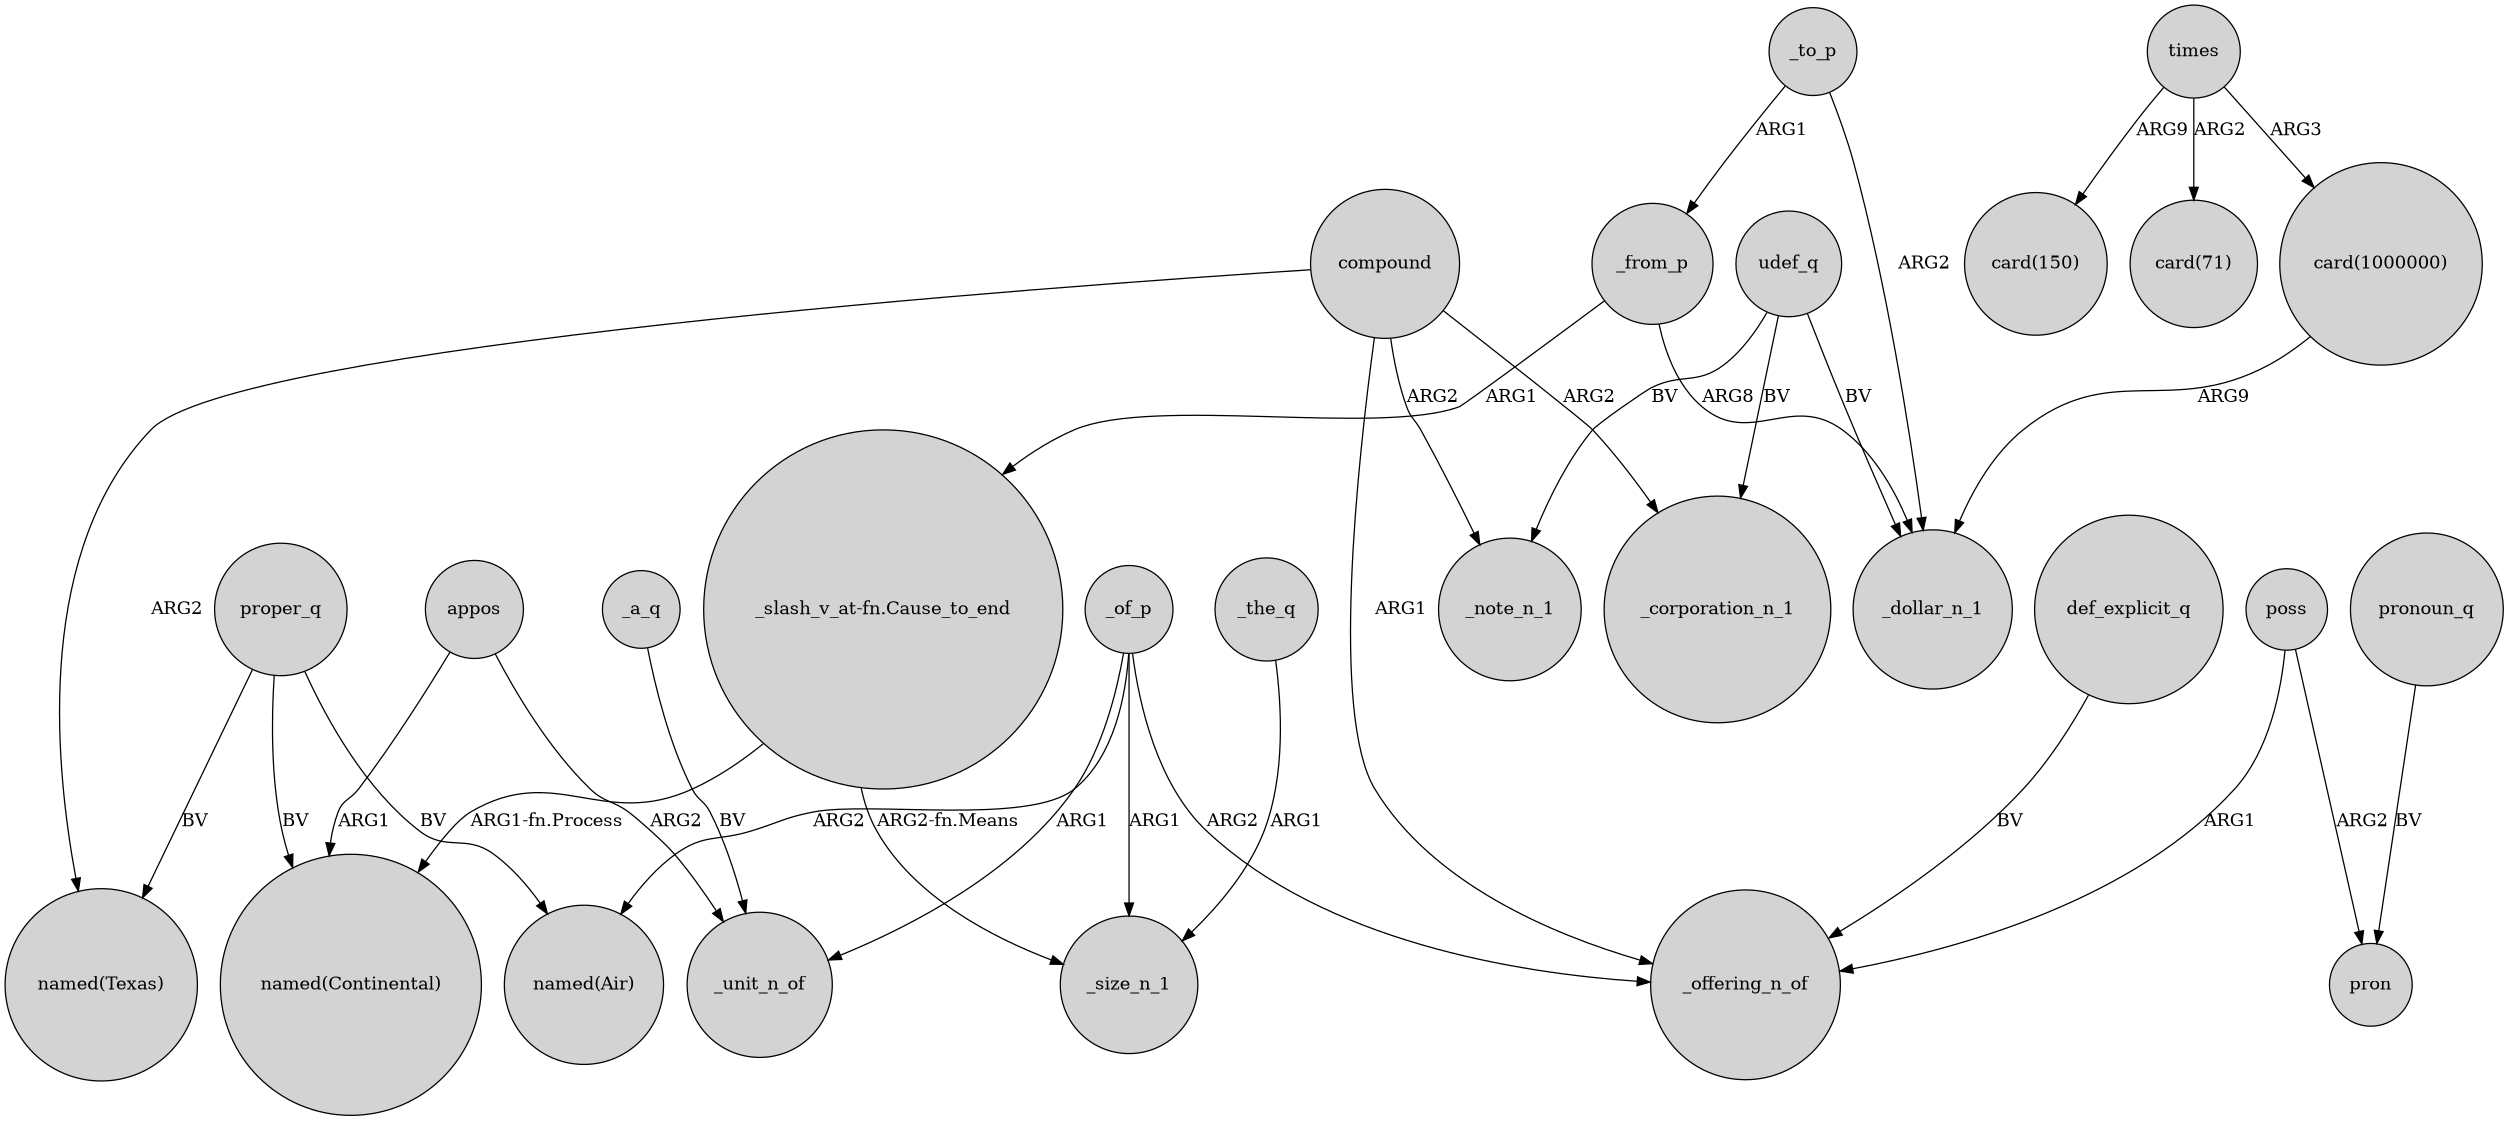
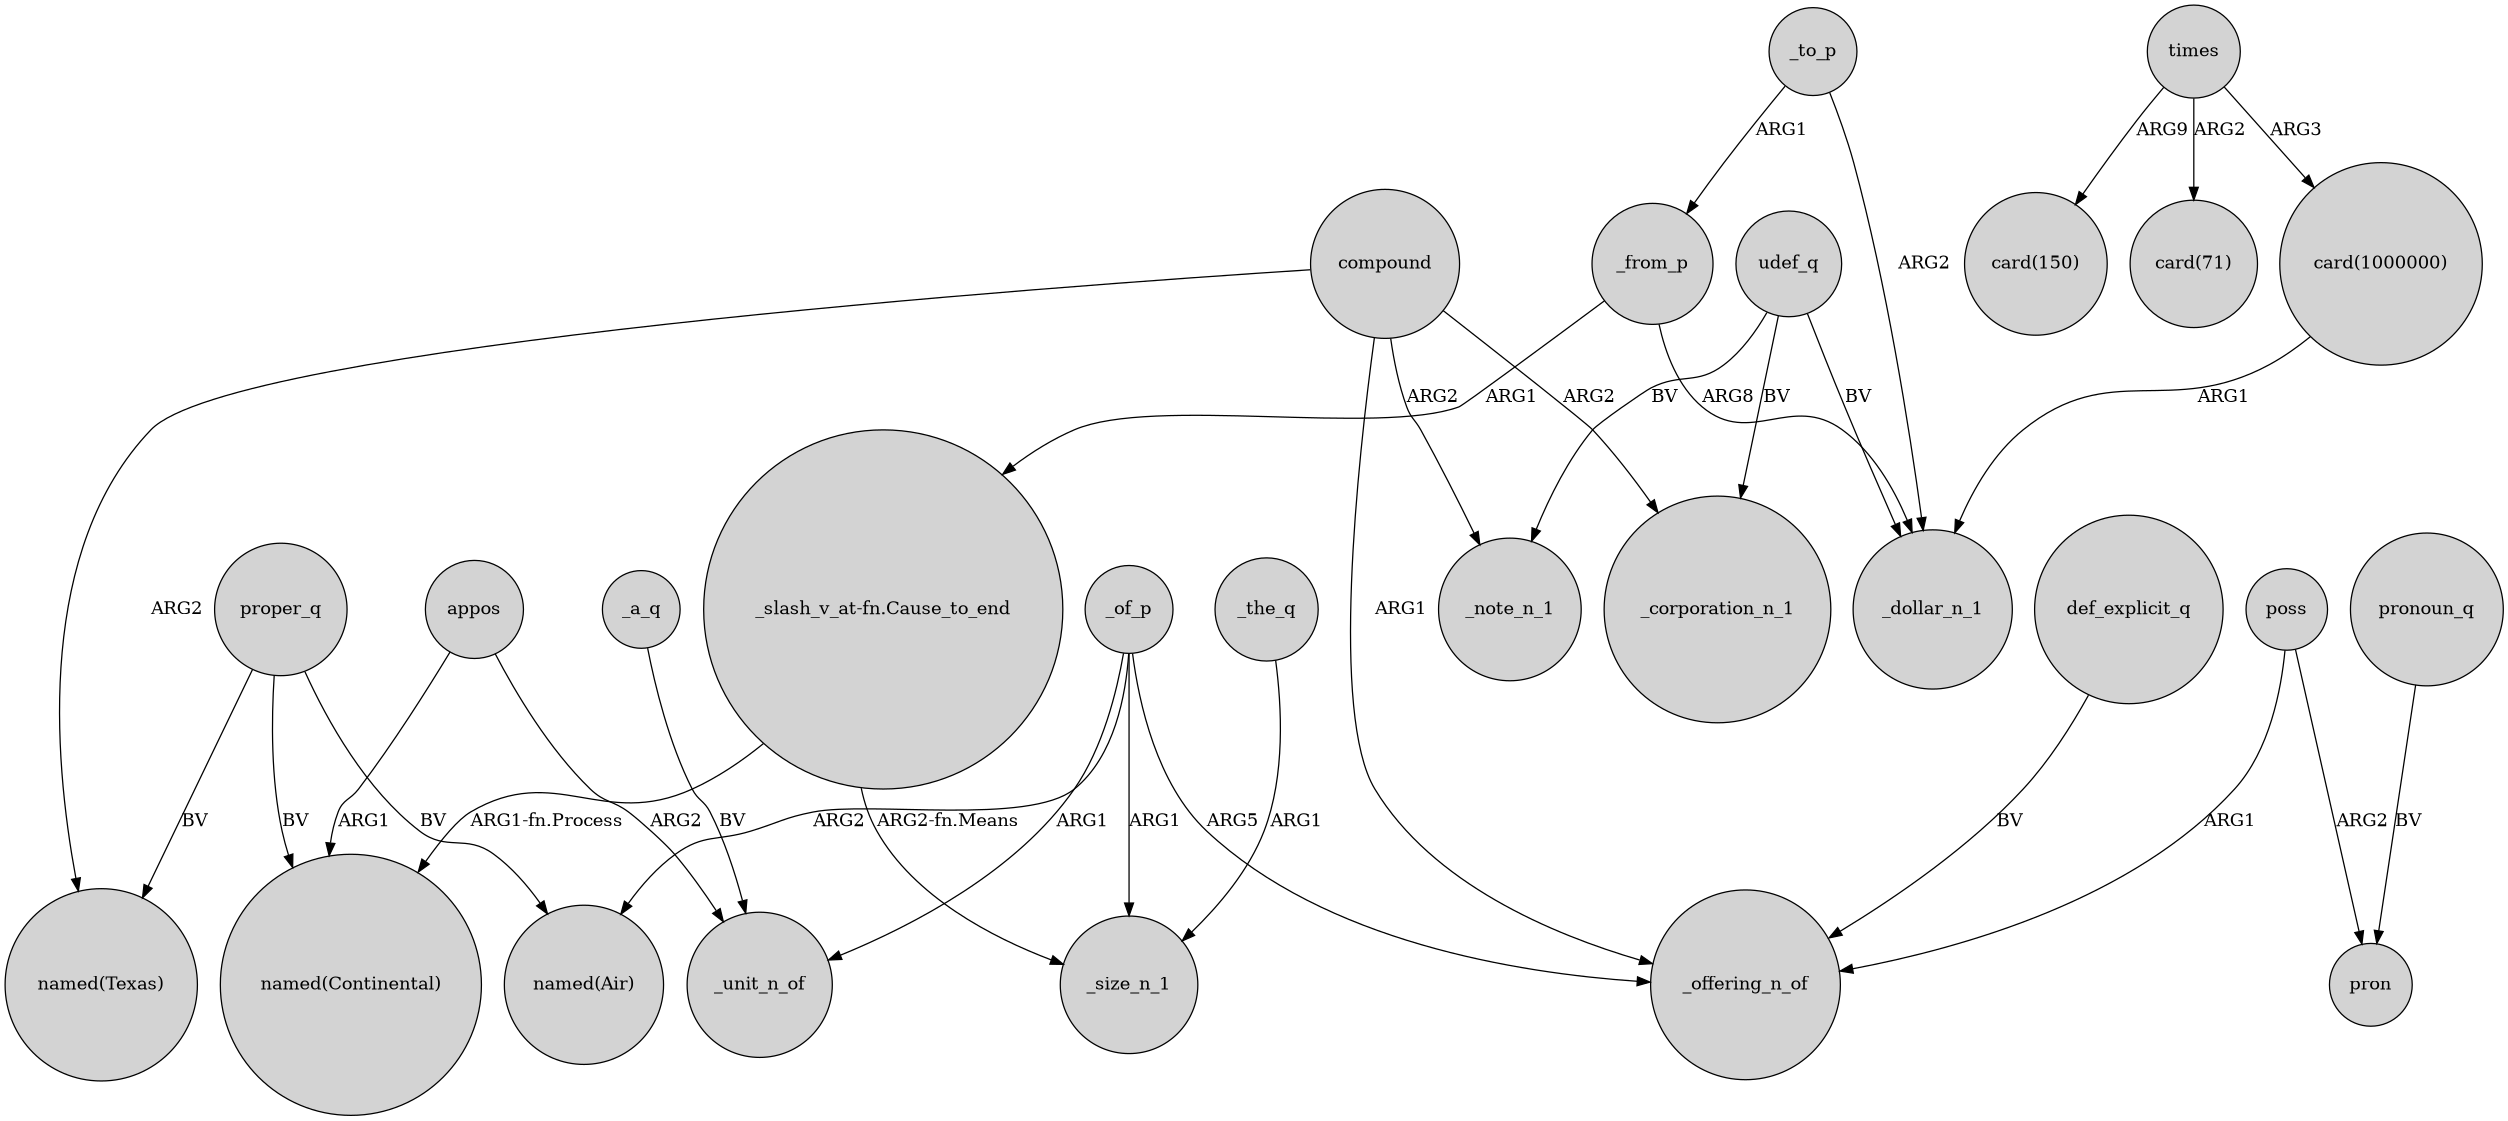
(2224, 397) -> (2224, 397)
(1233, 822) -> (1233, 822)
